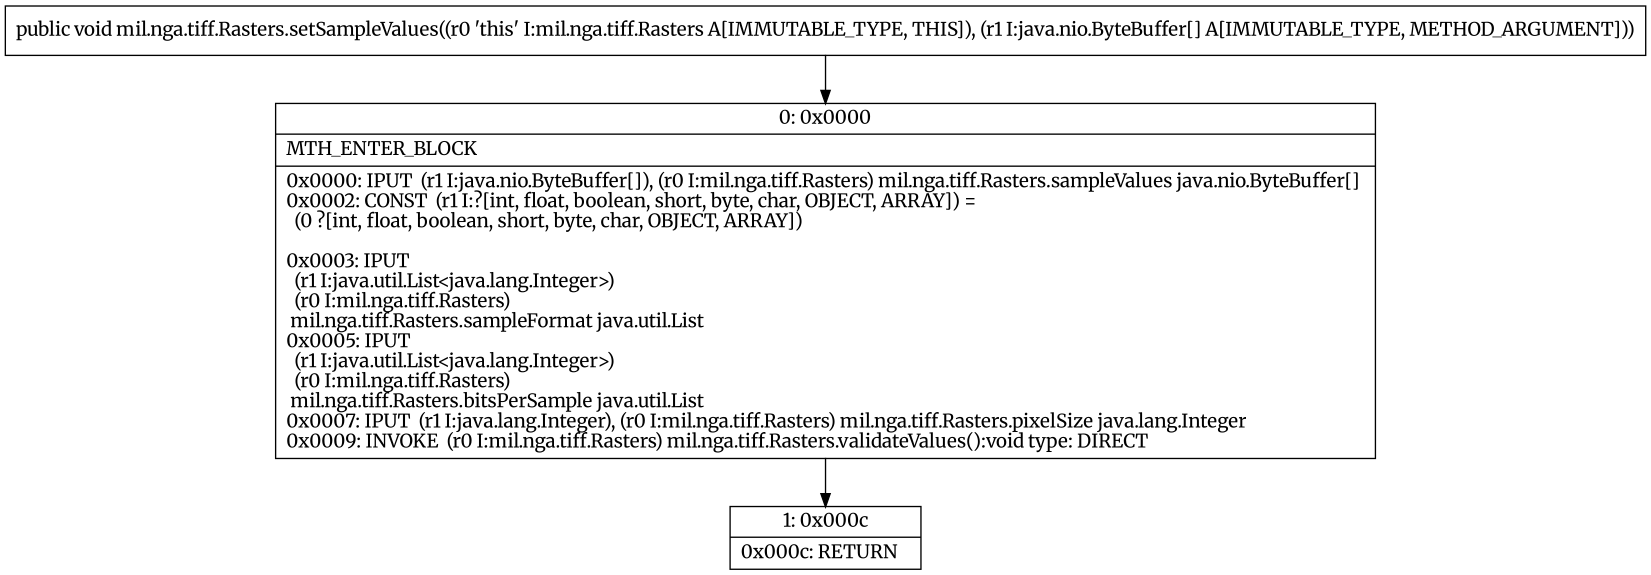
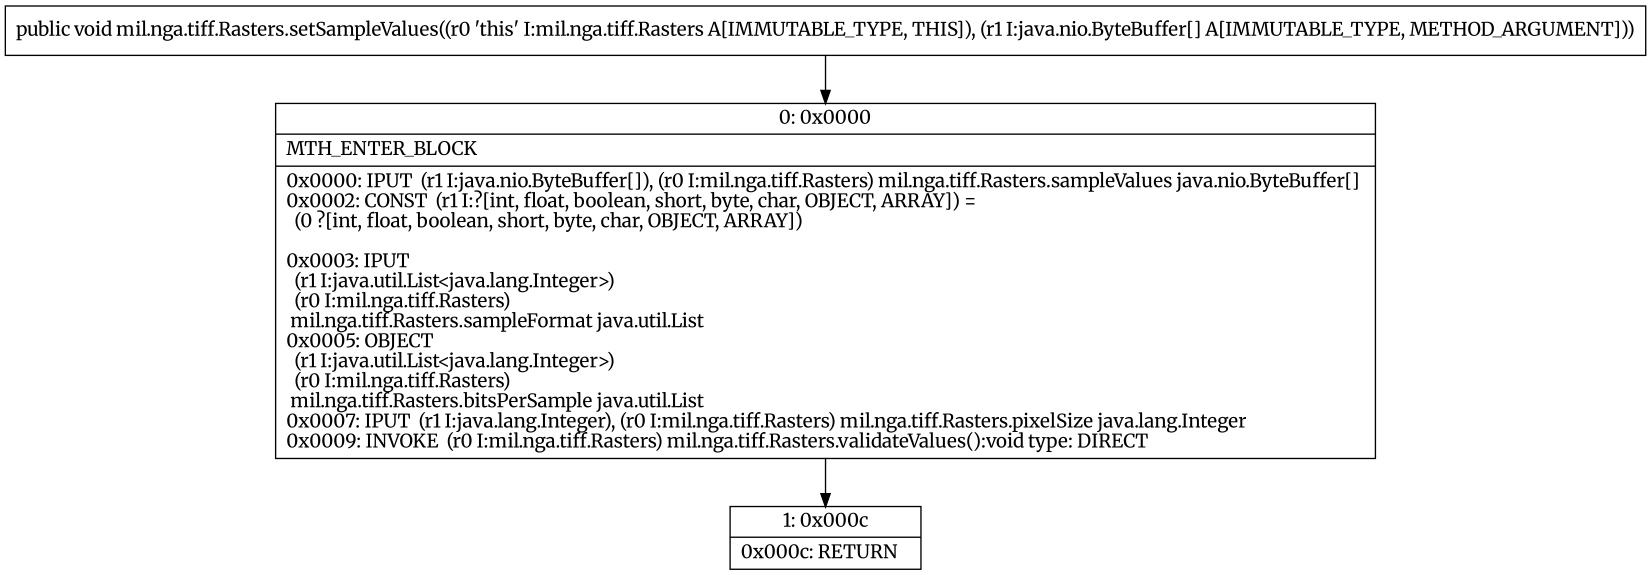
(353, 342) -> (364, 342)
